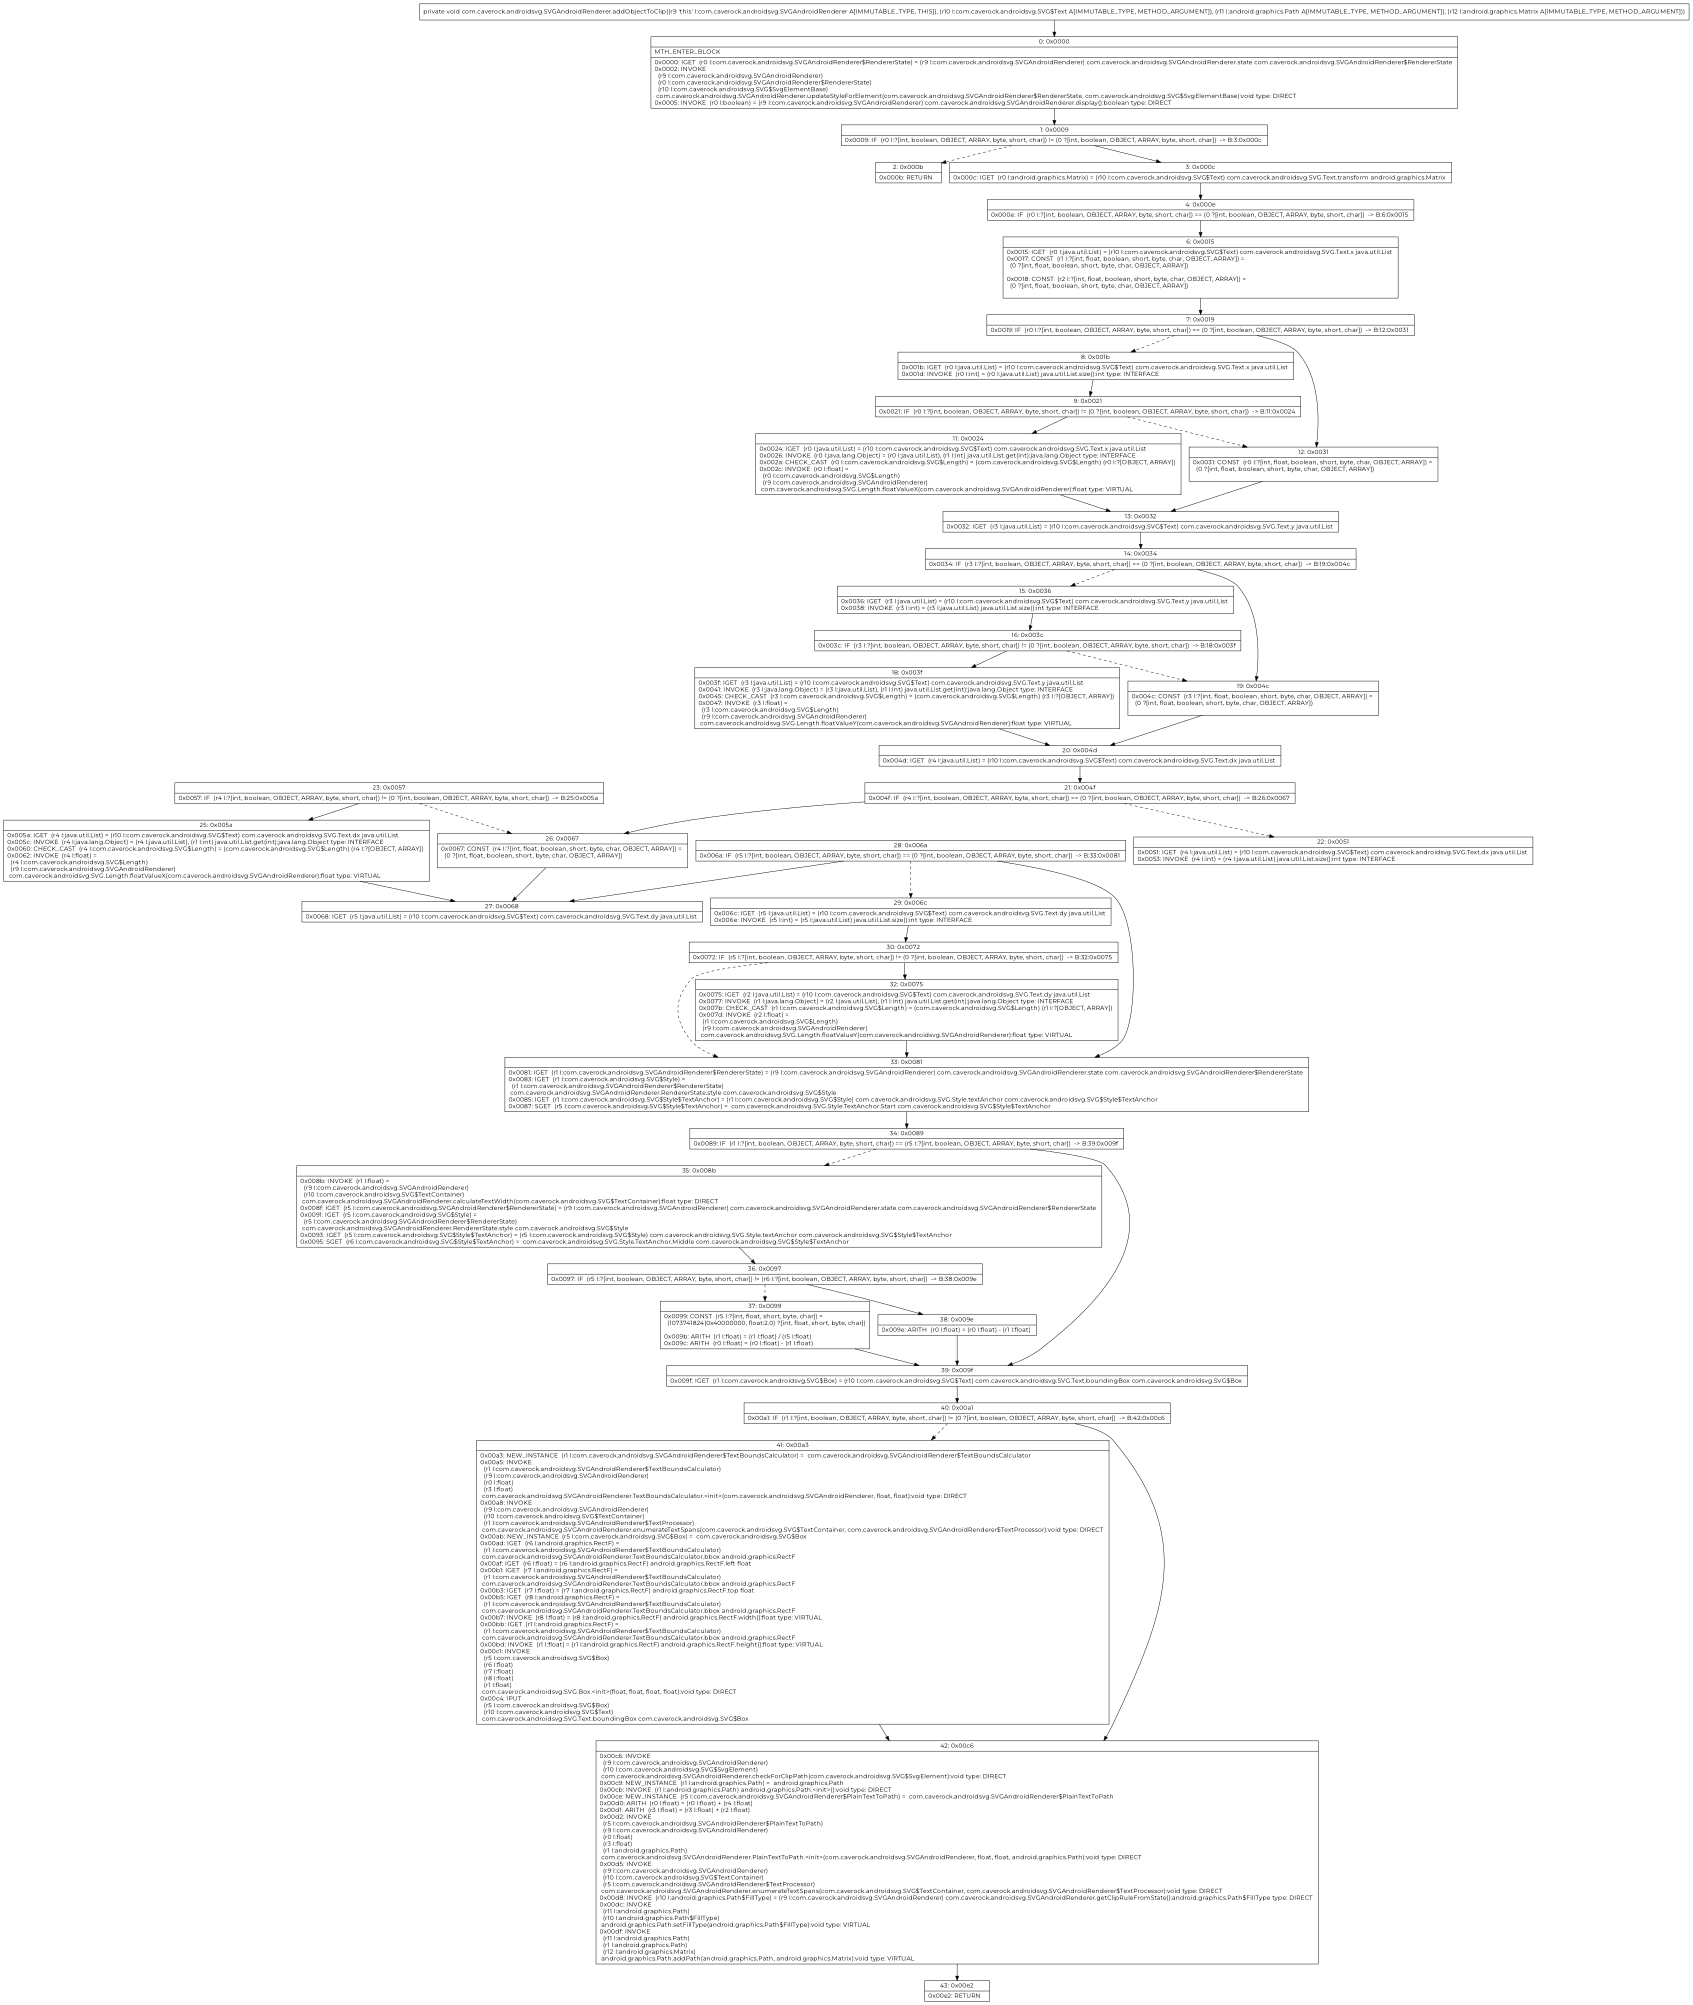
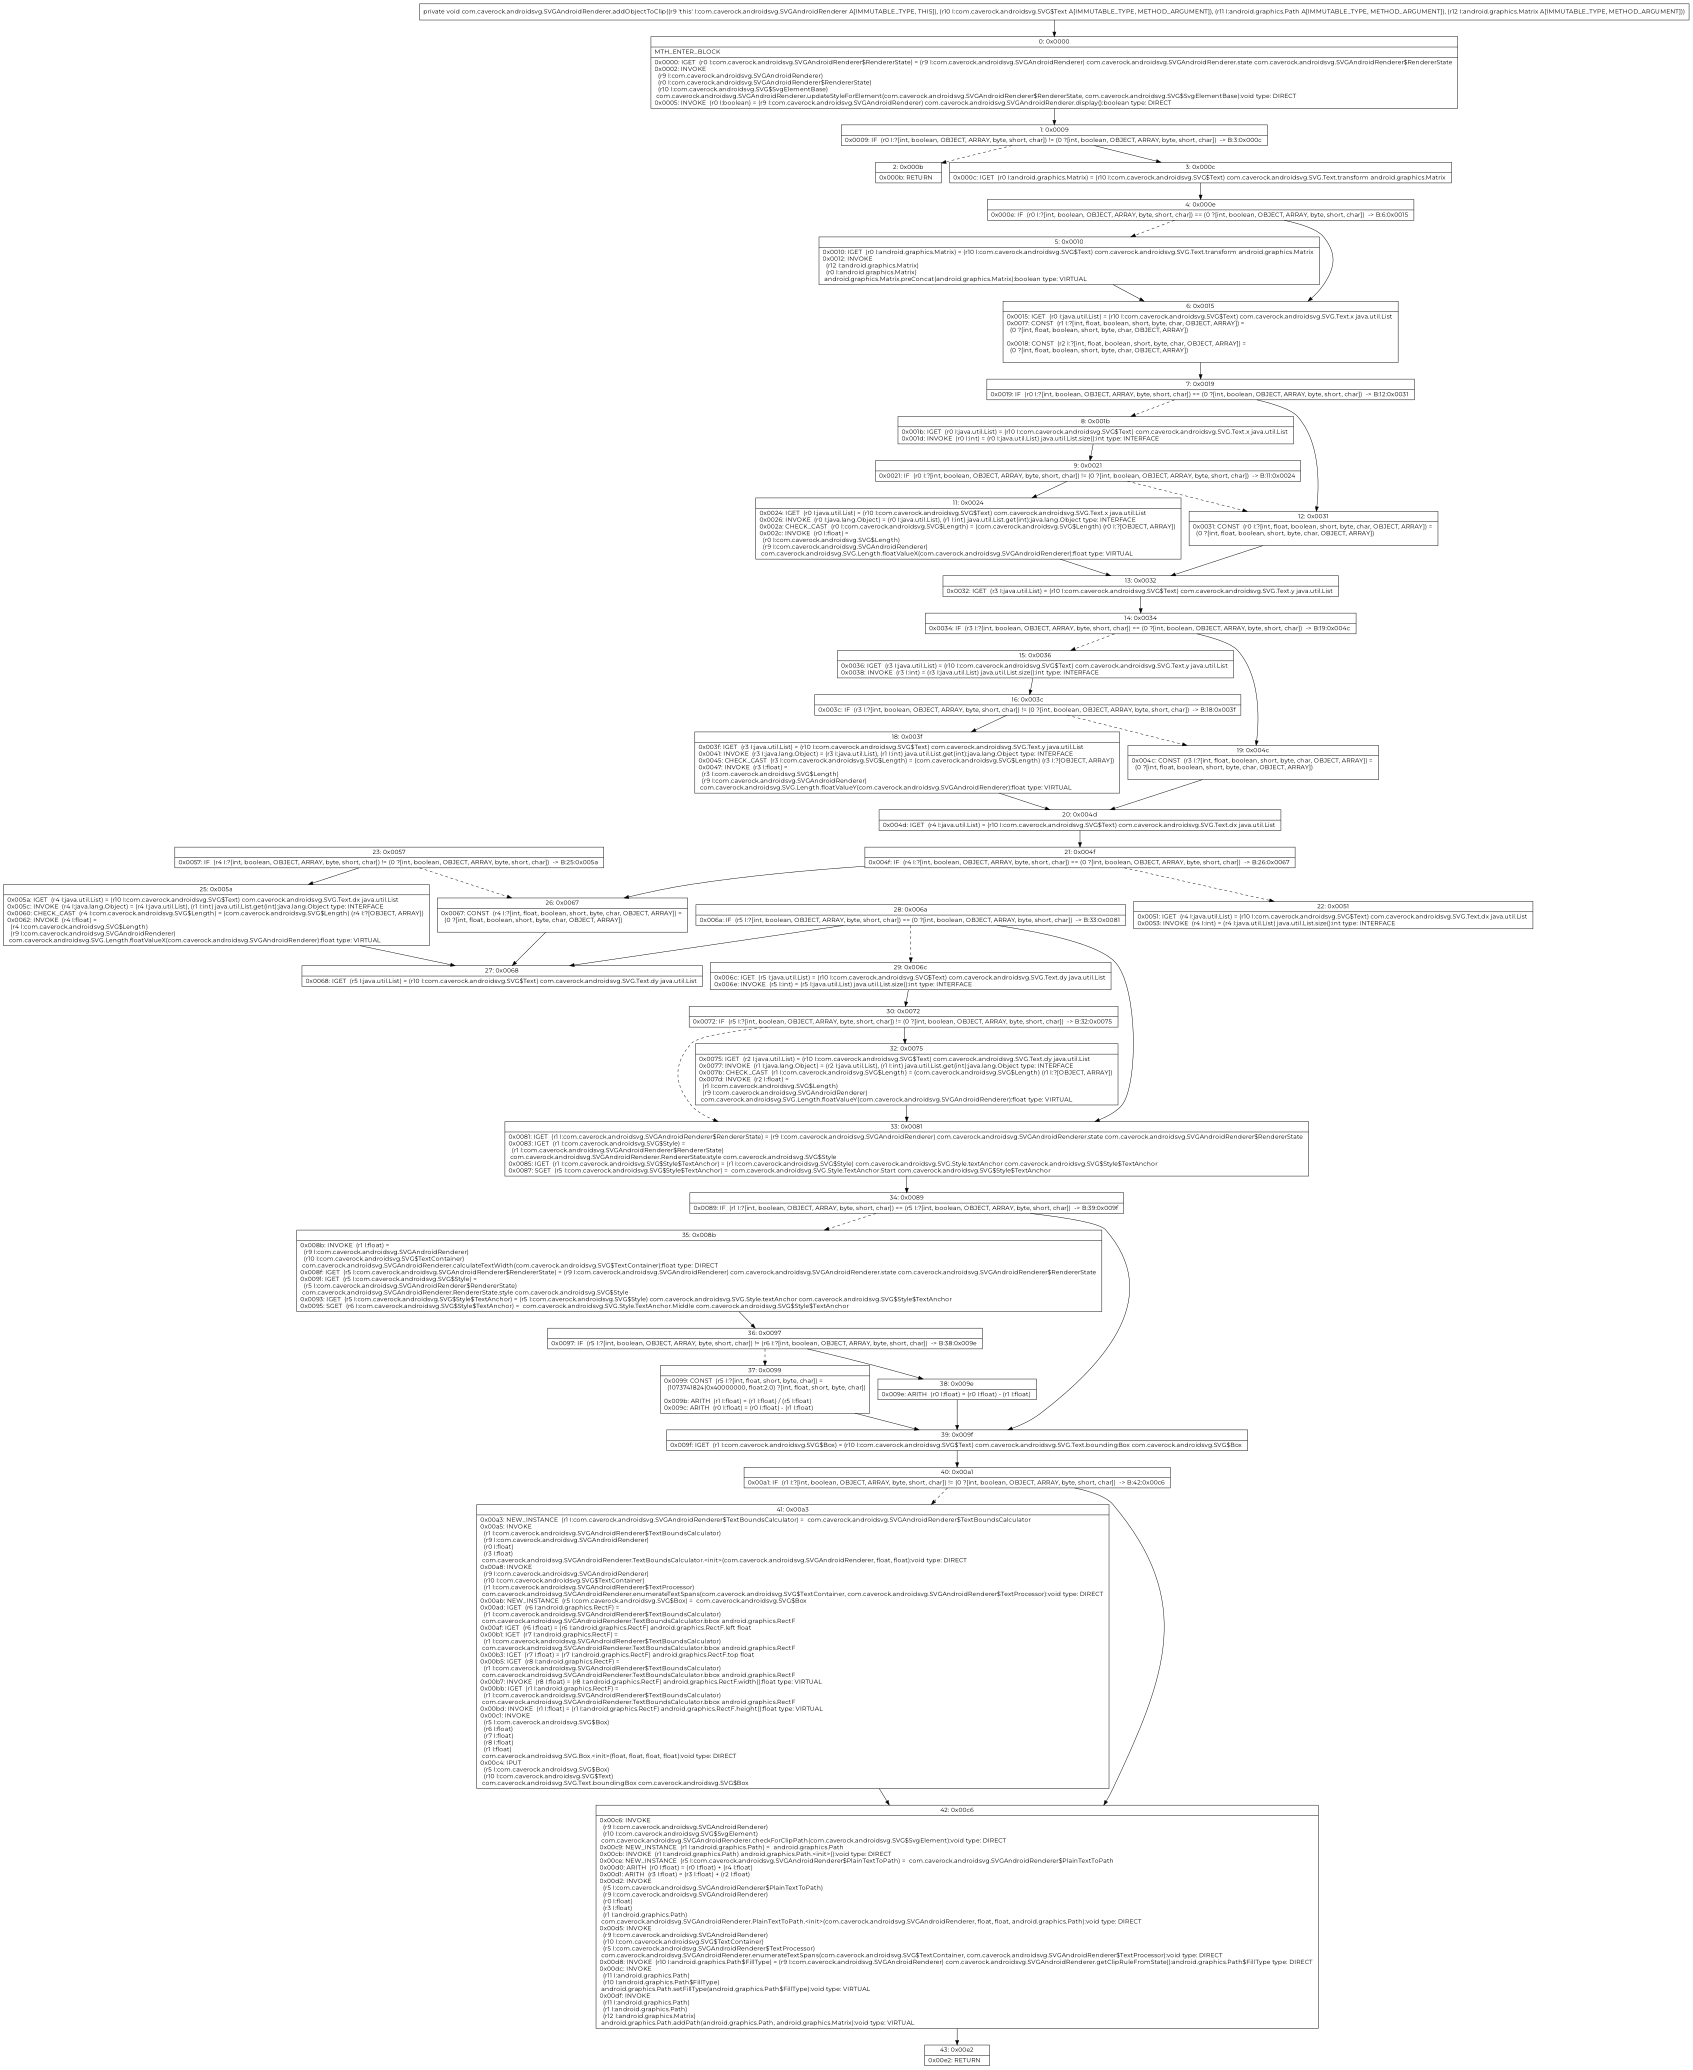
none -> (1069, 261)
